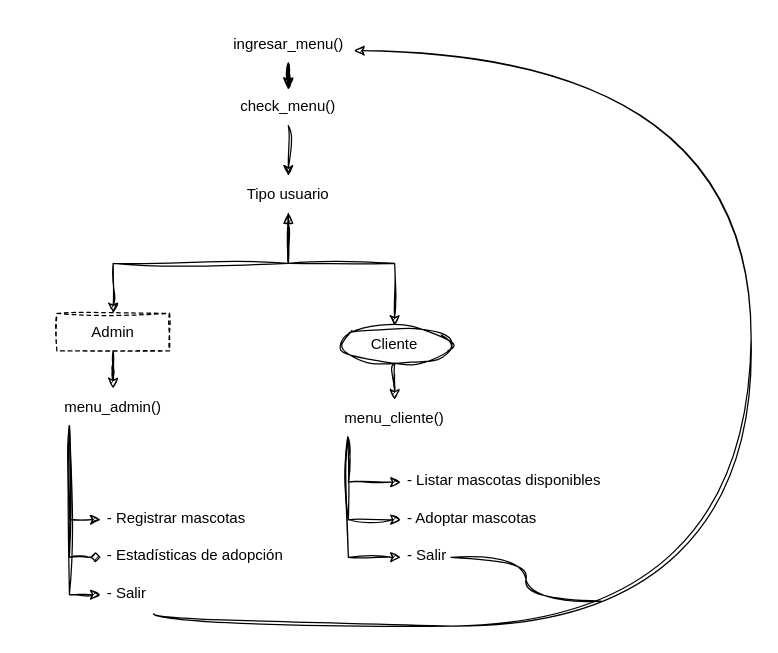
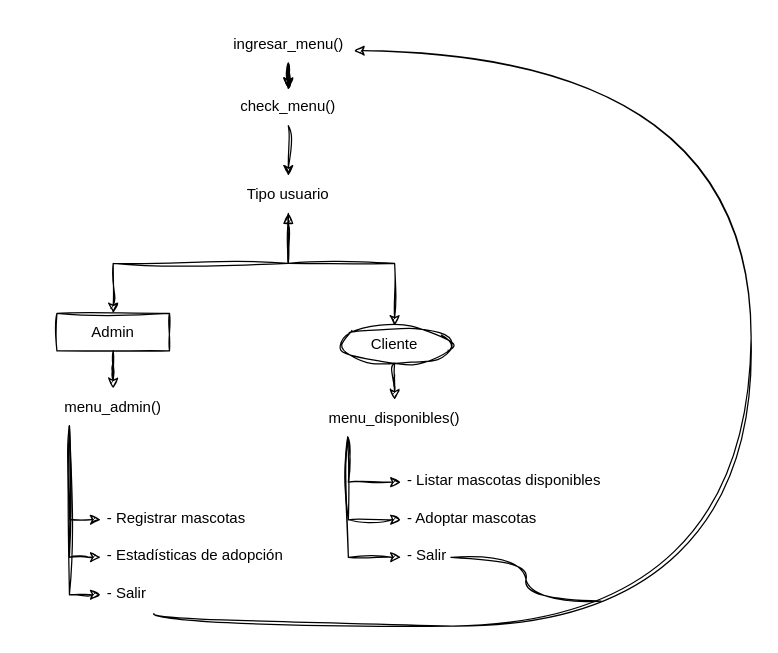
(113, 332) -> (113, 332)
(394, 418) -> (394, 418)
(90, 557) -> (90, 557)
